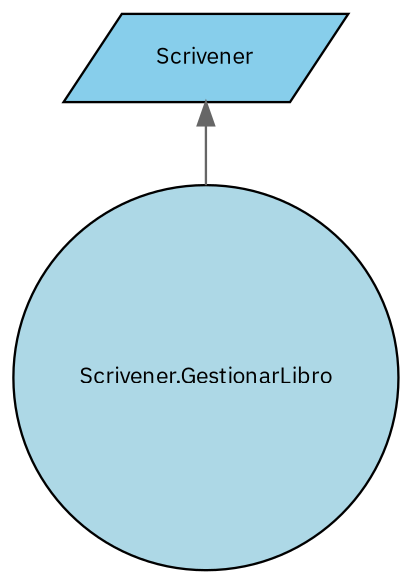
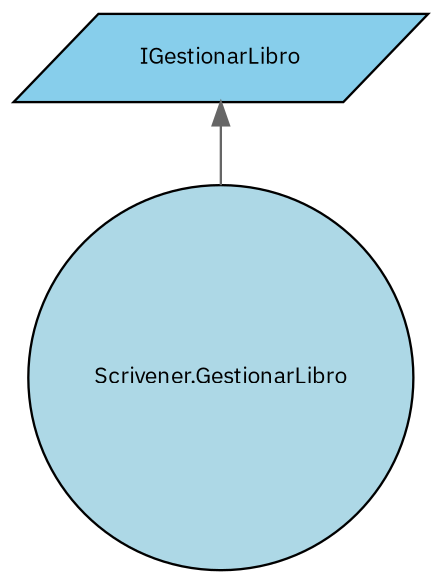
(206, 58) -> (221, 58)
